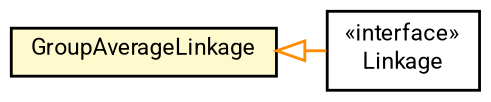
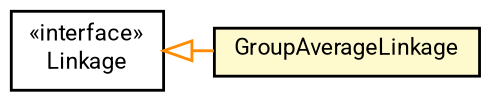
(316, 51) -> (203, 51)
